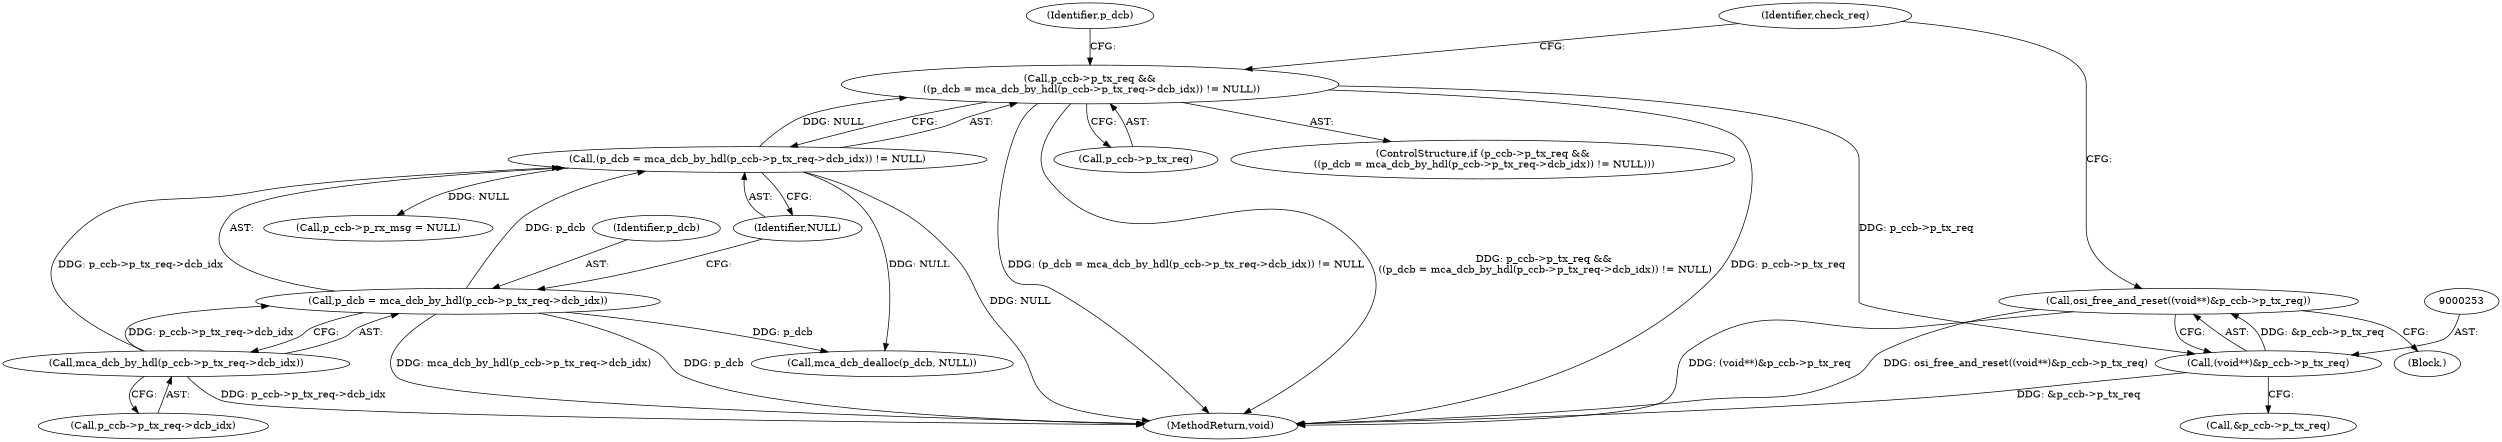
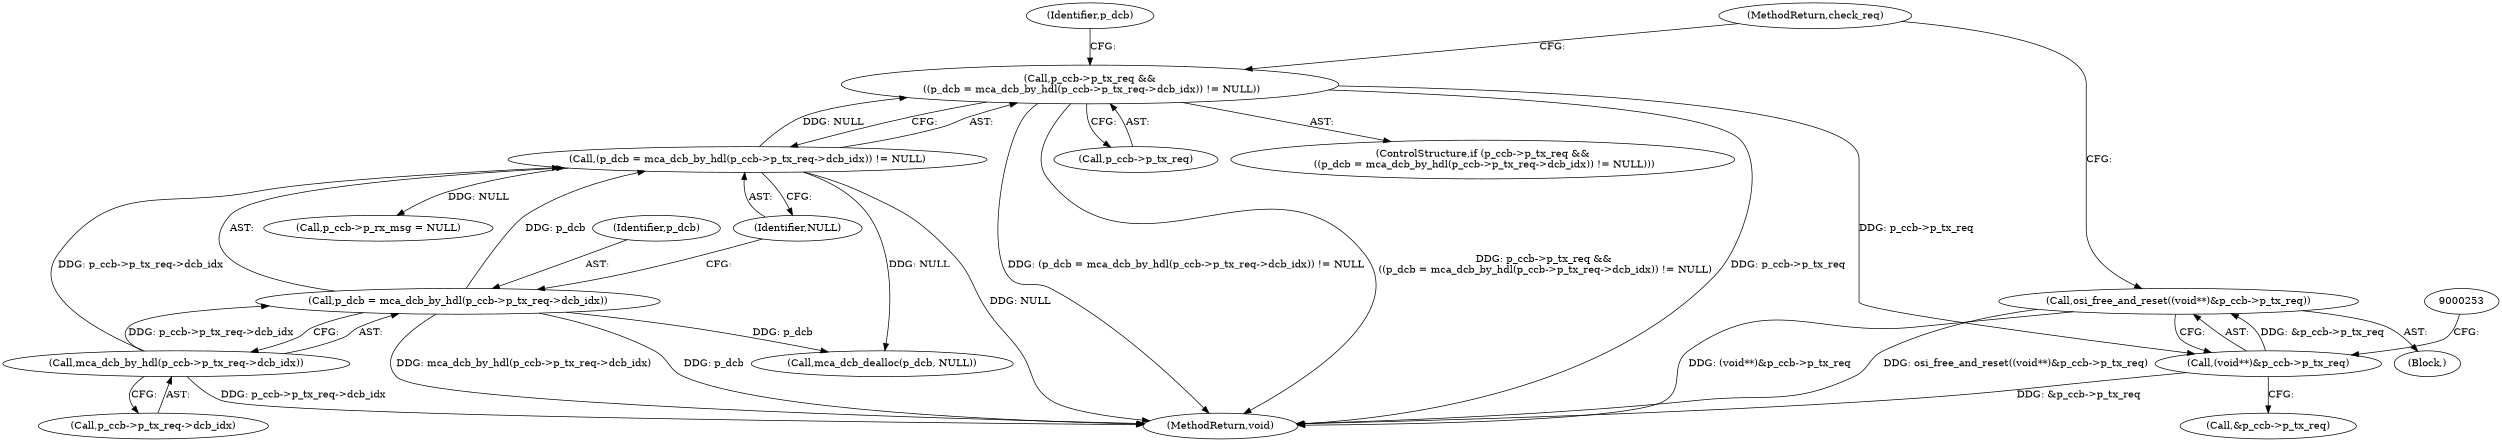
(1815, 16) -> (1815, 16)
(2417, 333) -> (2417, 333)
(2468, 333) -> (2468, 333)
